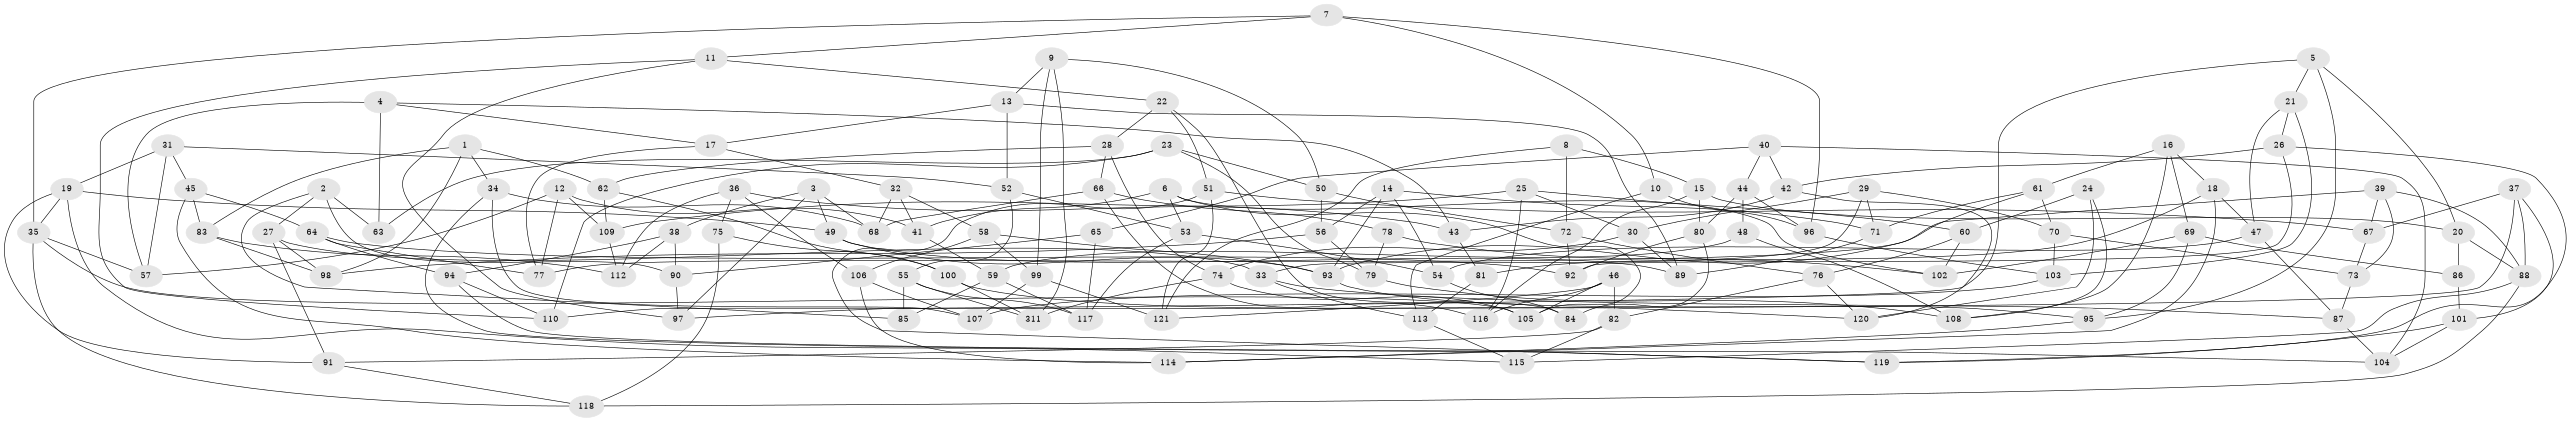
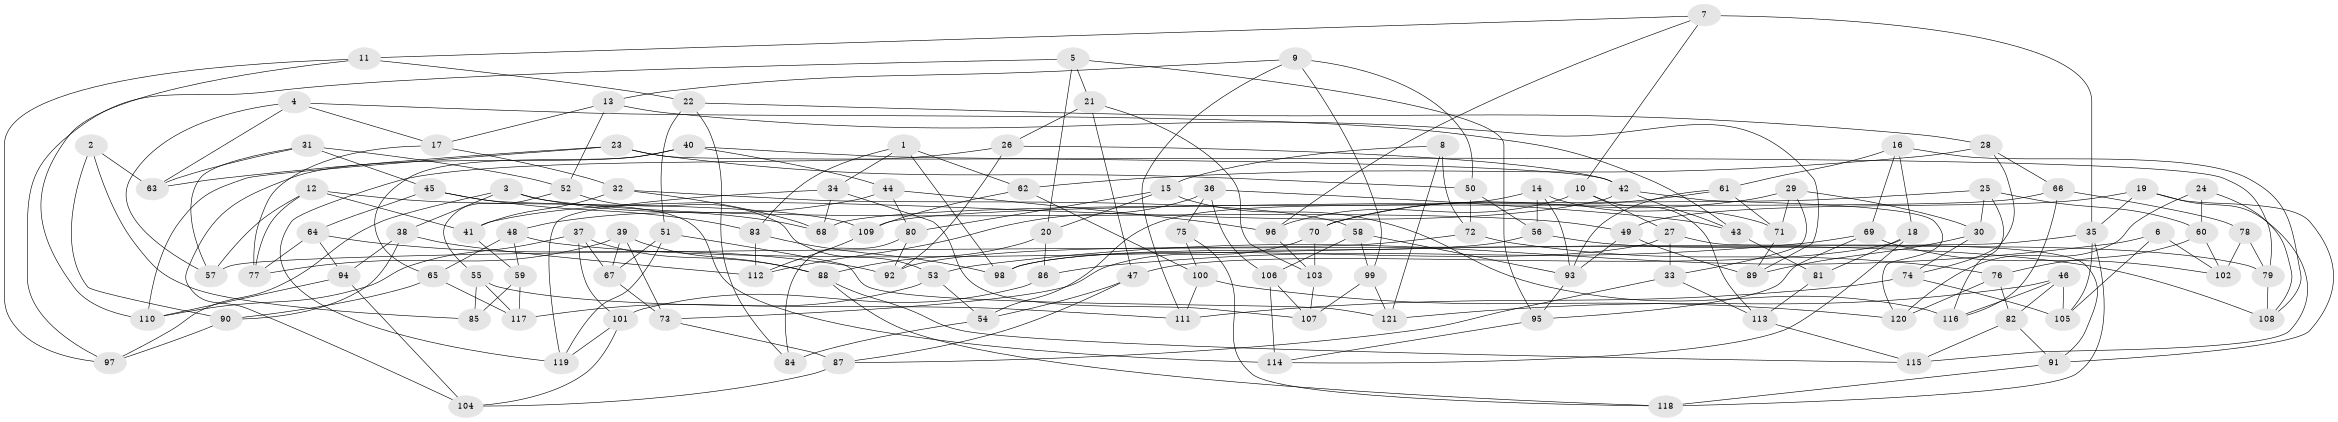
(117, 167) -> (203, 170)
(1040, 208) -> (905, 206)
(296, 211) -> (1625, 211)
none -> (473, 254)
(1034, 320) -> (1183, 320)
